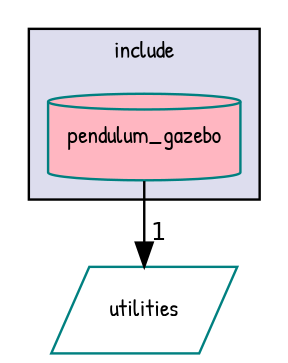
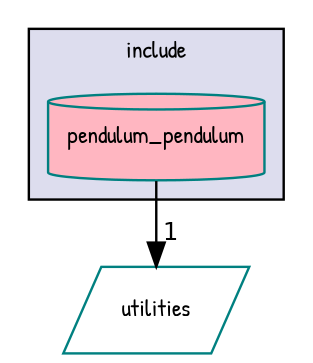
(144, 137) -> (156, 137)
